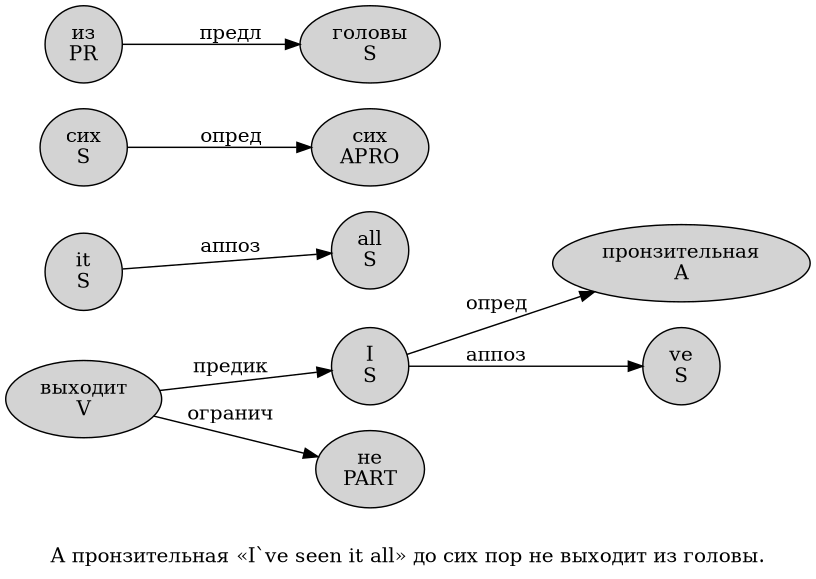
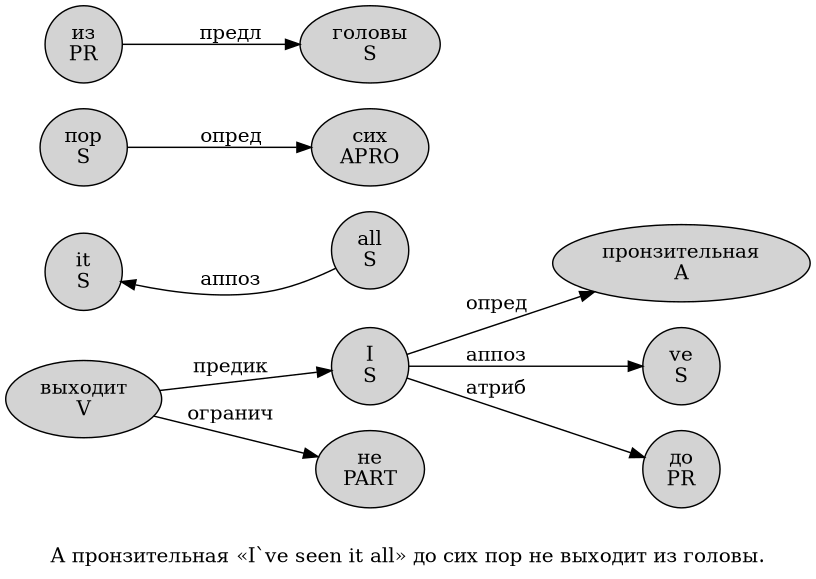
(84, 147) -> (84, 147)
(220, 262) -> (237, 295)
none -> (681, 469)
